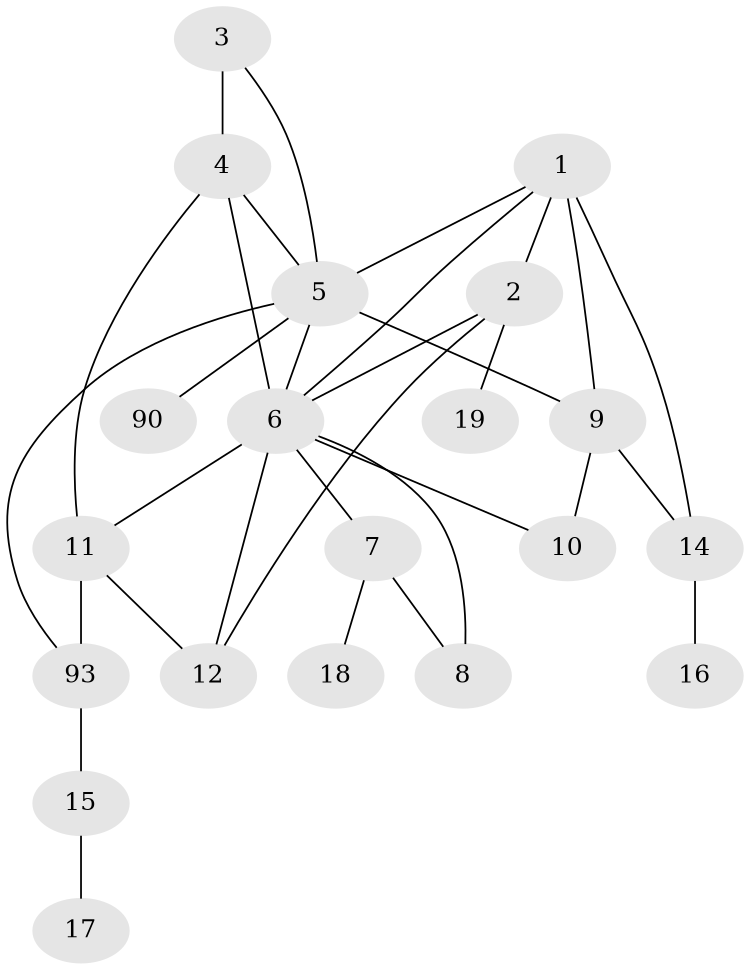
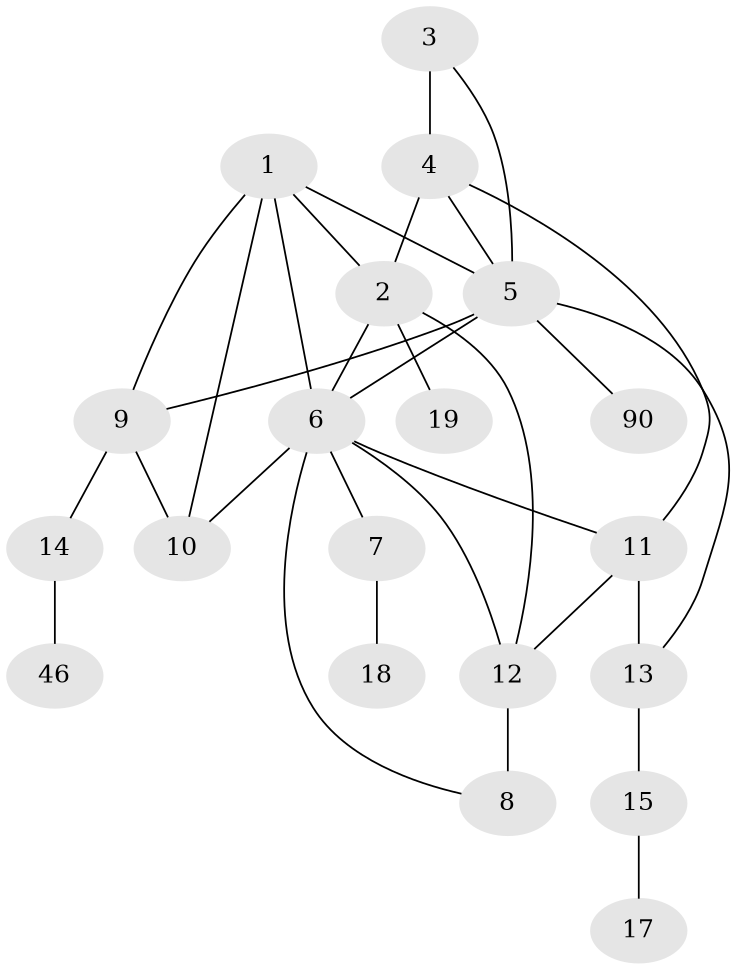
(249, 293) -> (408, 226)
(648, 352) -> (226, 358)
(418, 612) -> (508, 740)
(81, 676) -> (639, 676)
(695, 676) -> (55, 676)
